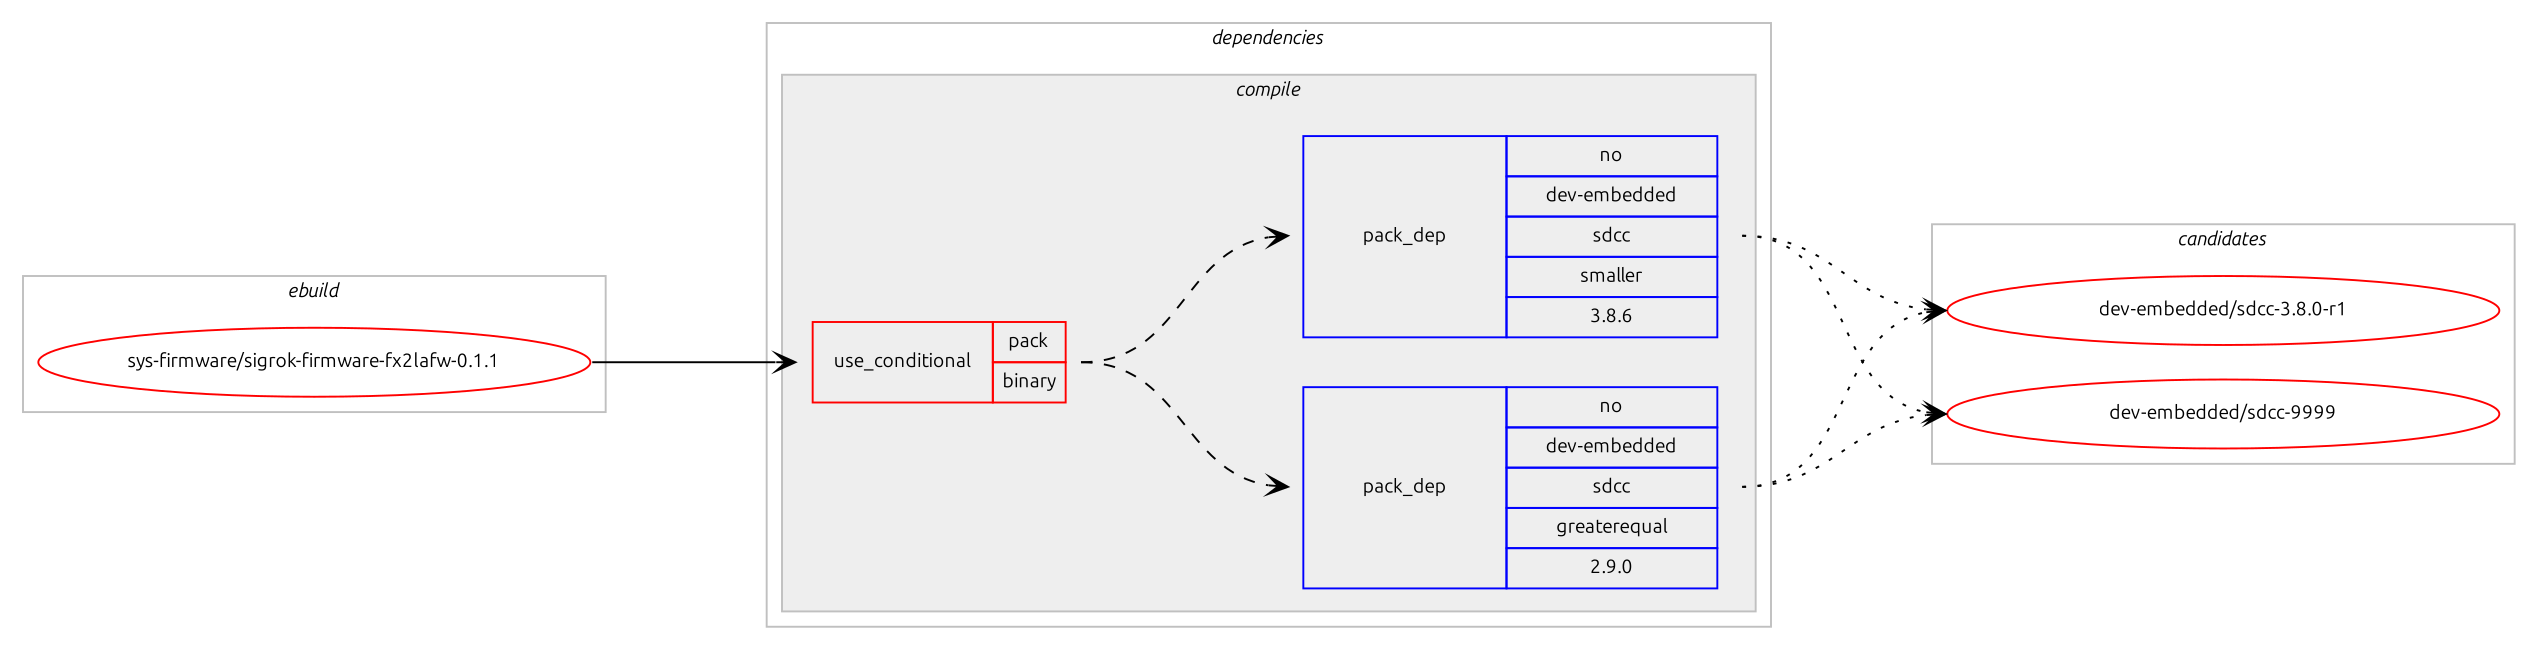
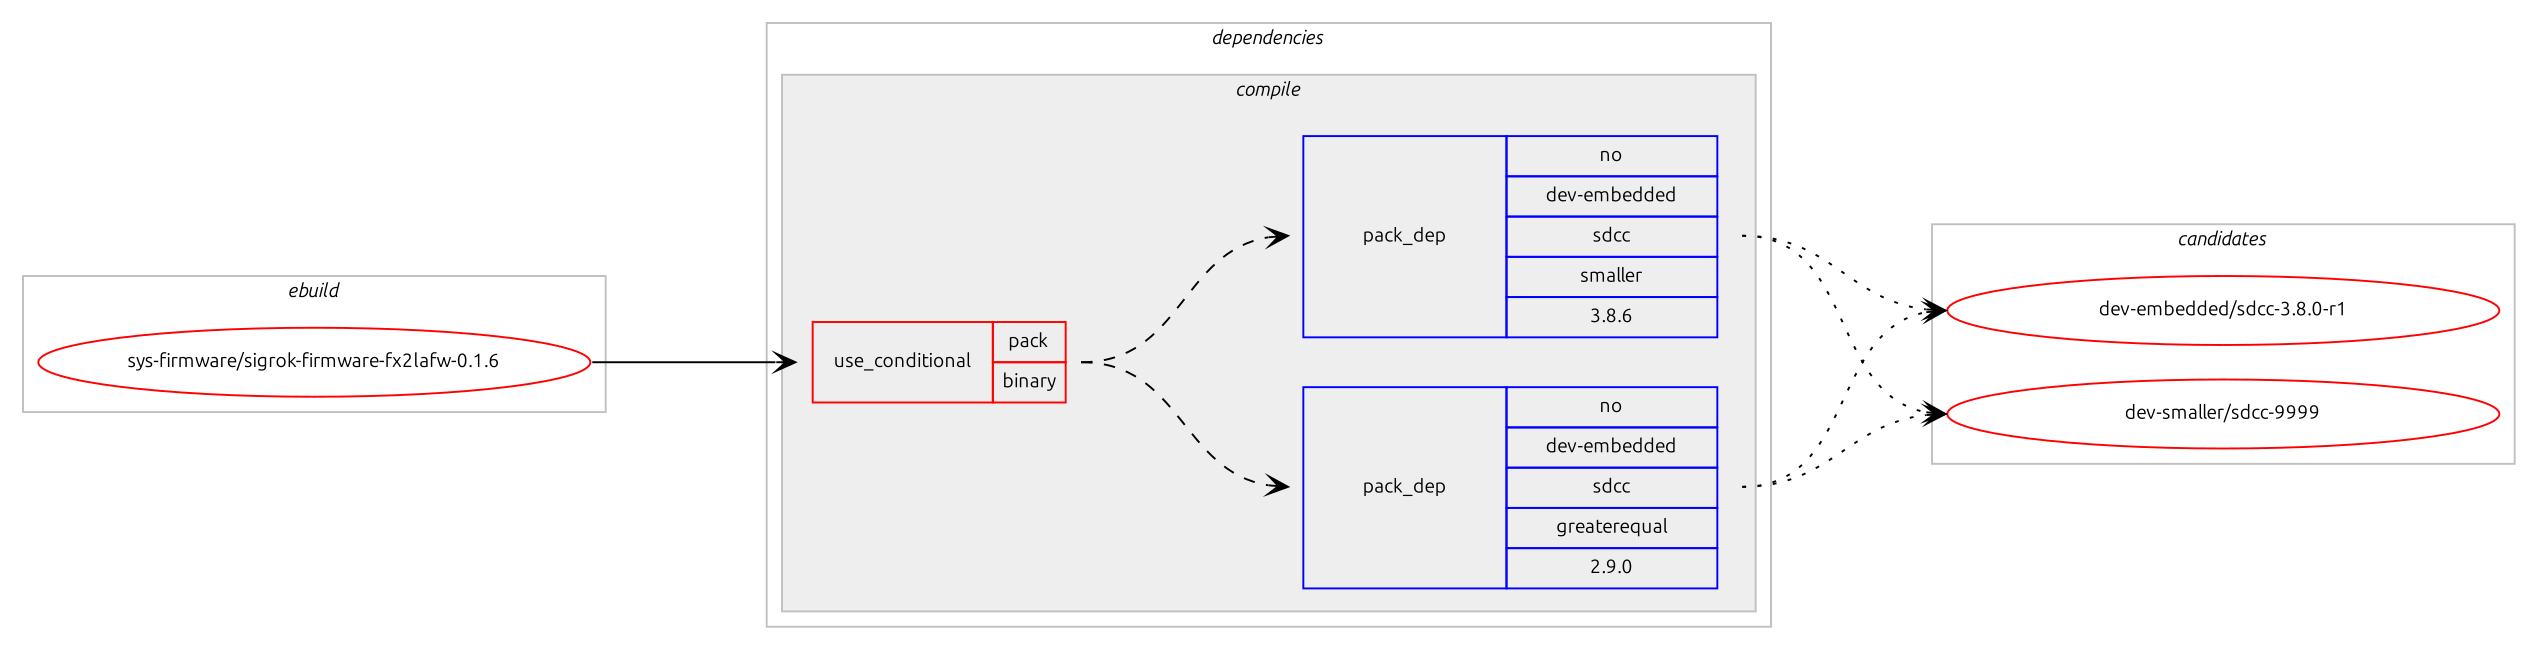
(314, 362) -> (314, 362)
(2223, 414) -> (2223, 414)
